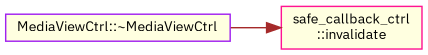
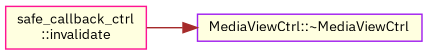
(249, 28) -> (165, 28)
